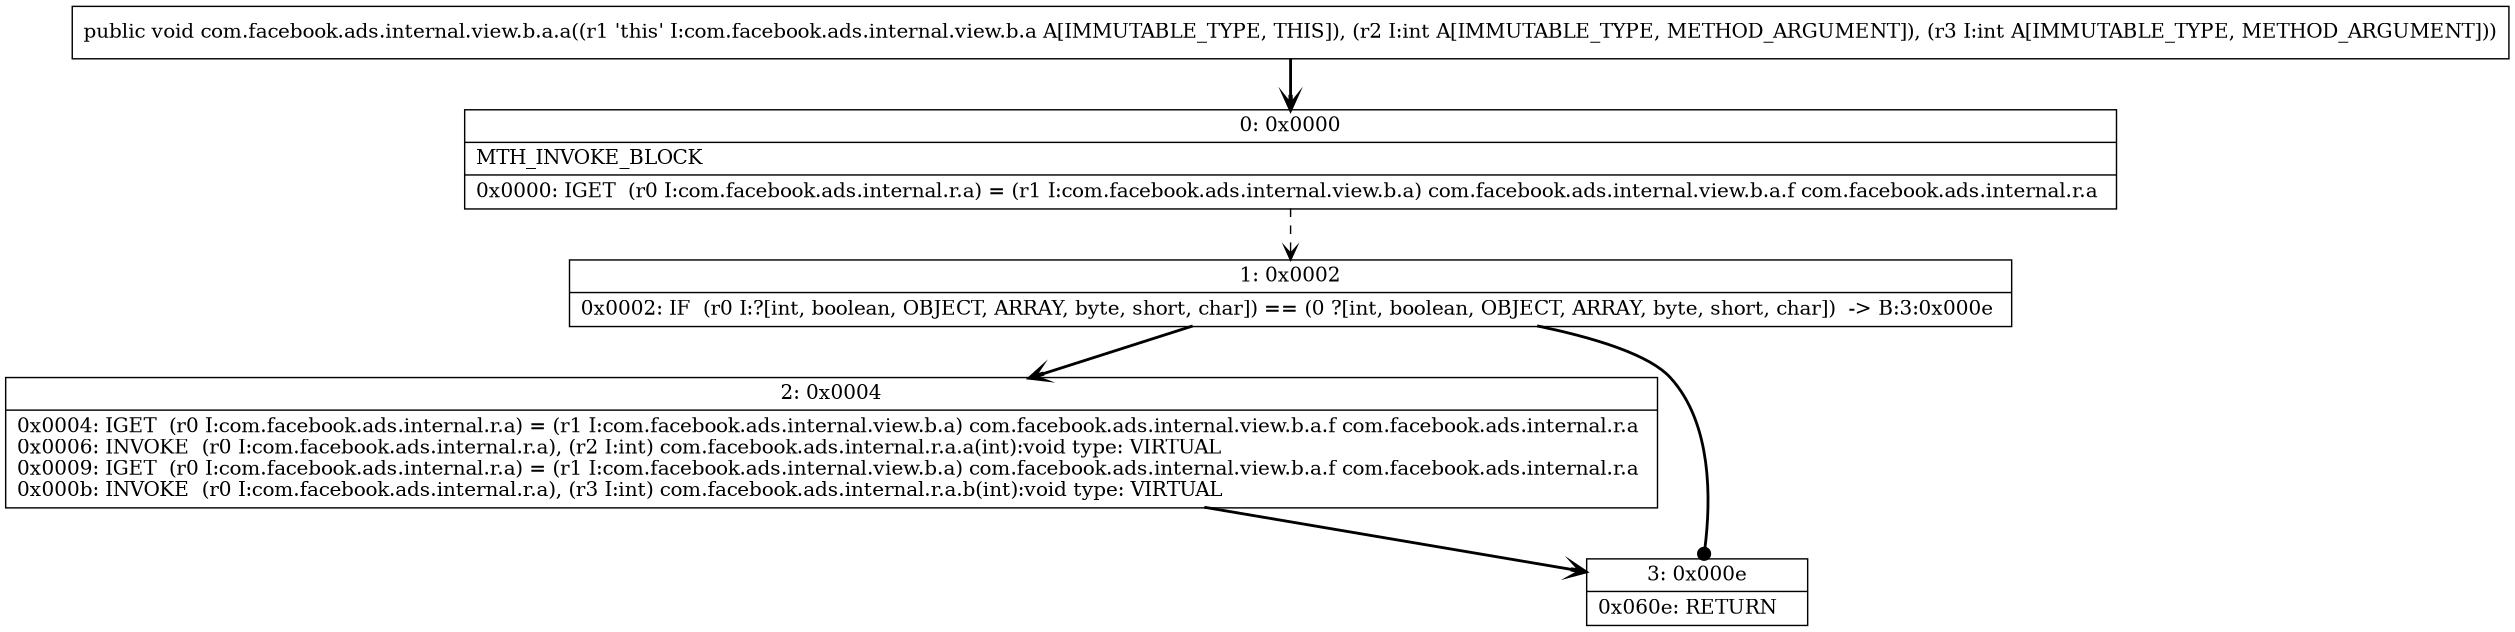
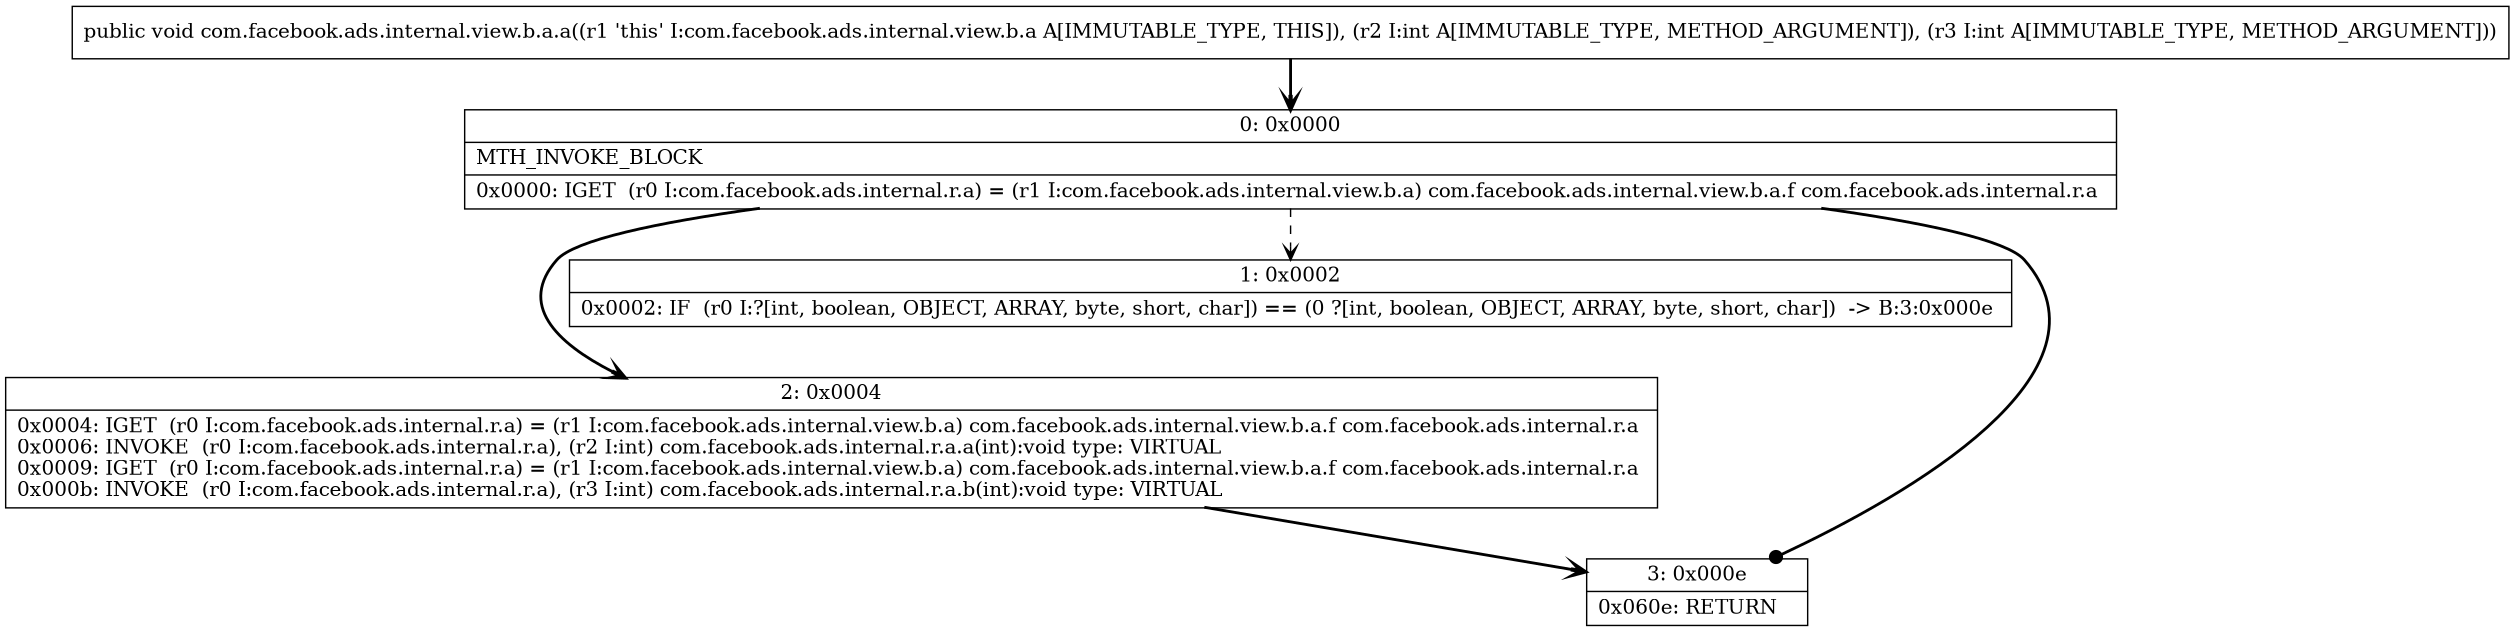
(1118, 350) -> (583, 245)
(1681, 391) -> (2036, 364)
